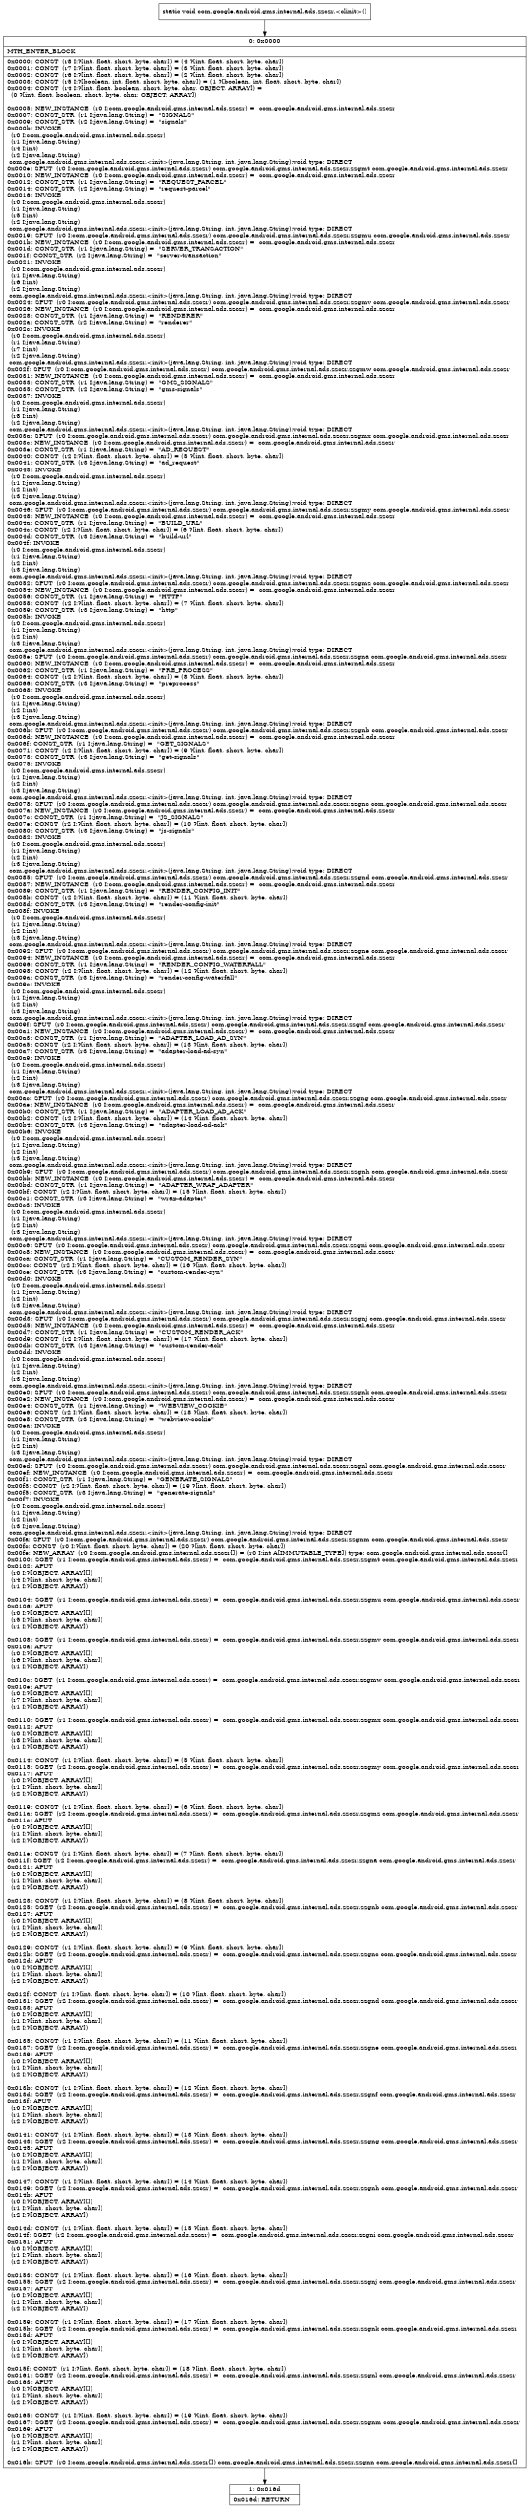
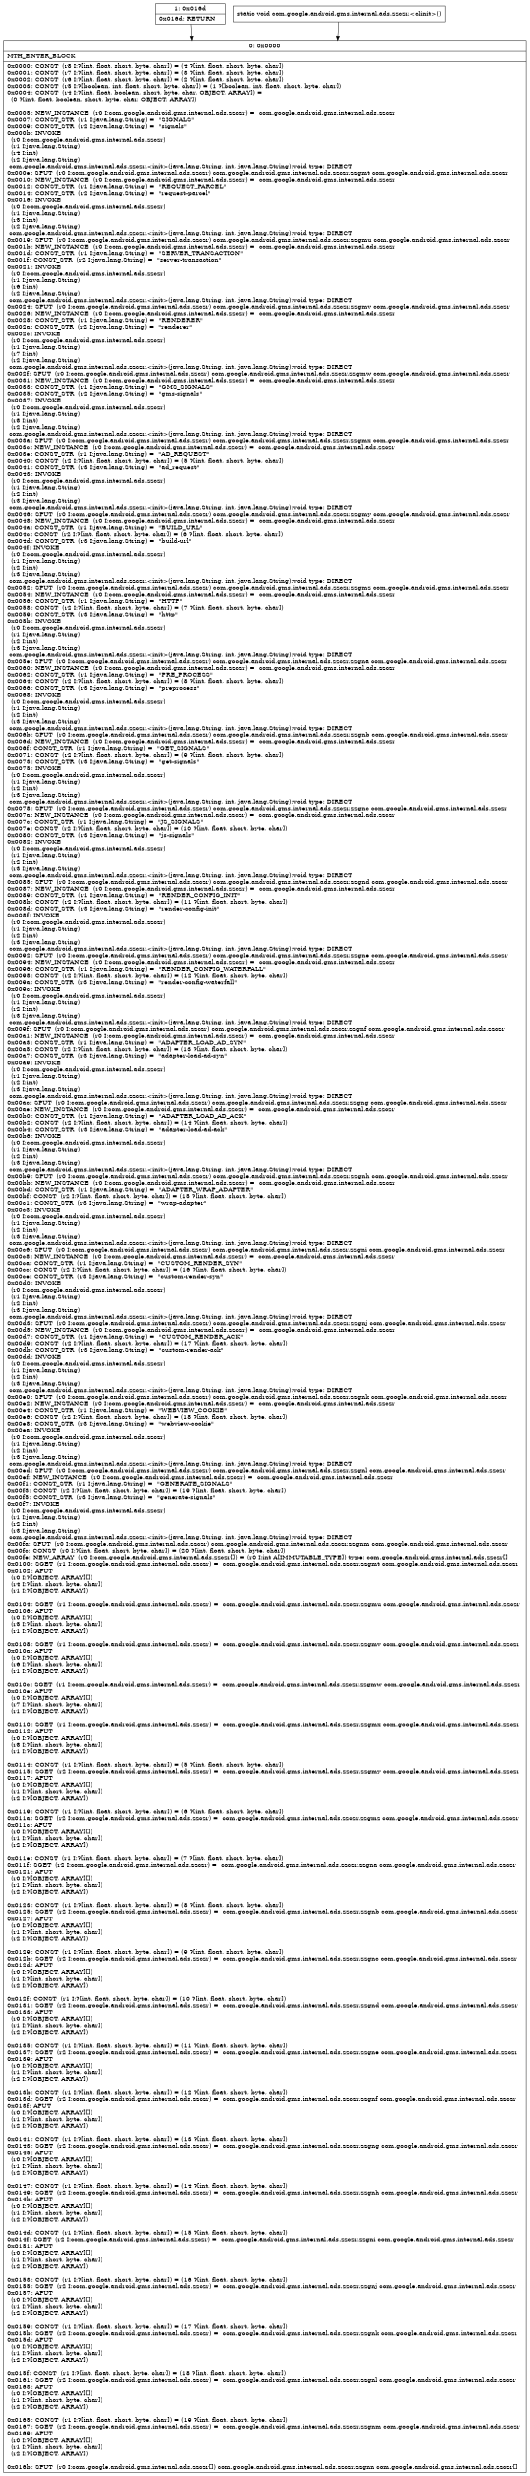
(265, 2474) -> (191, 30)
